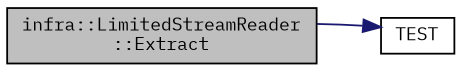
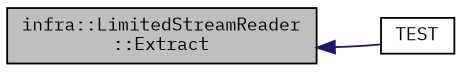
(340, 25) -> (358, 46)
